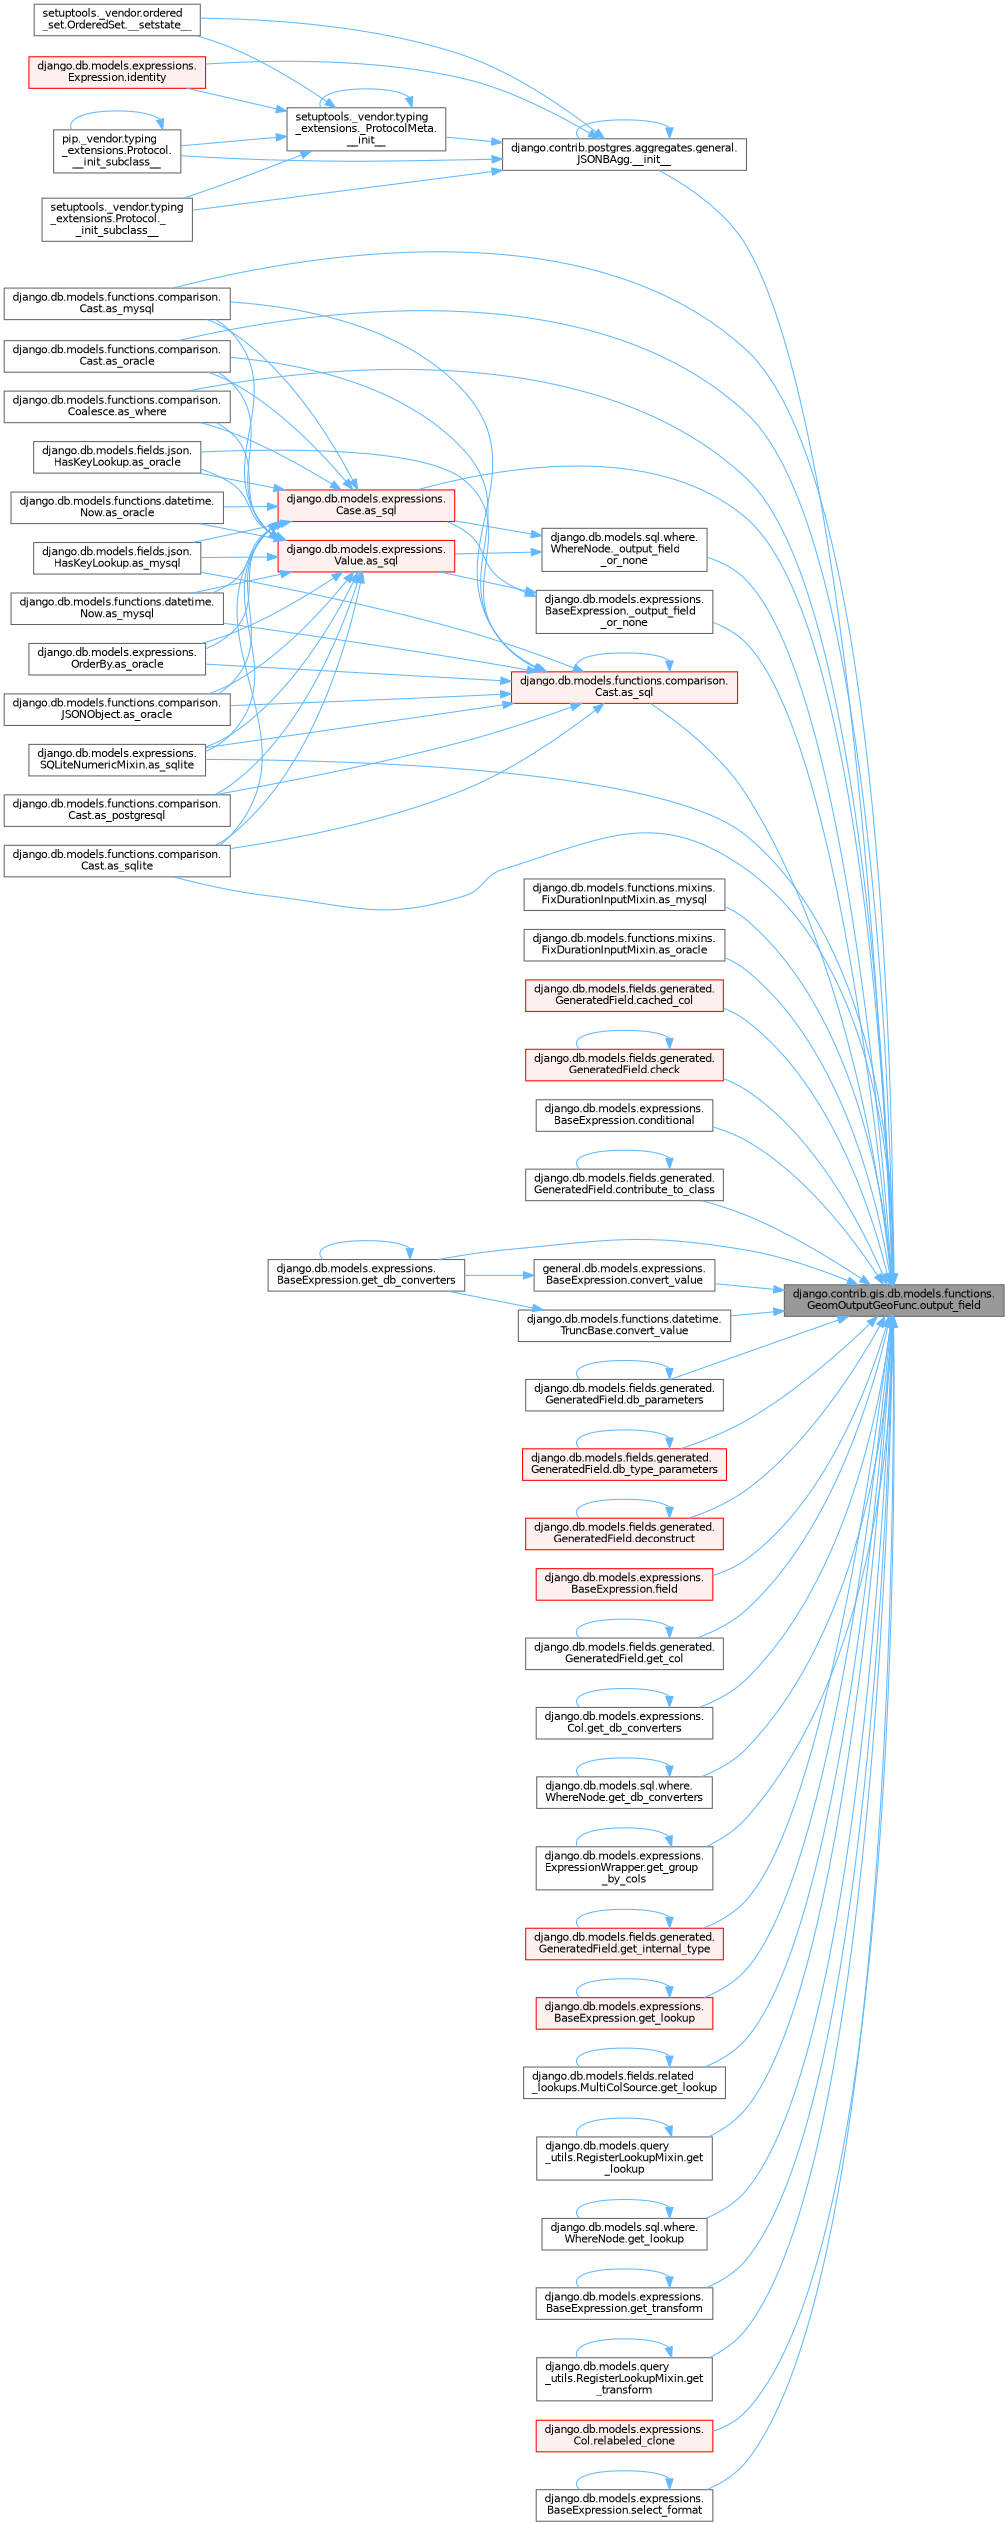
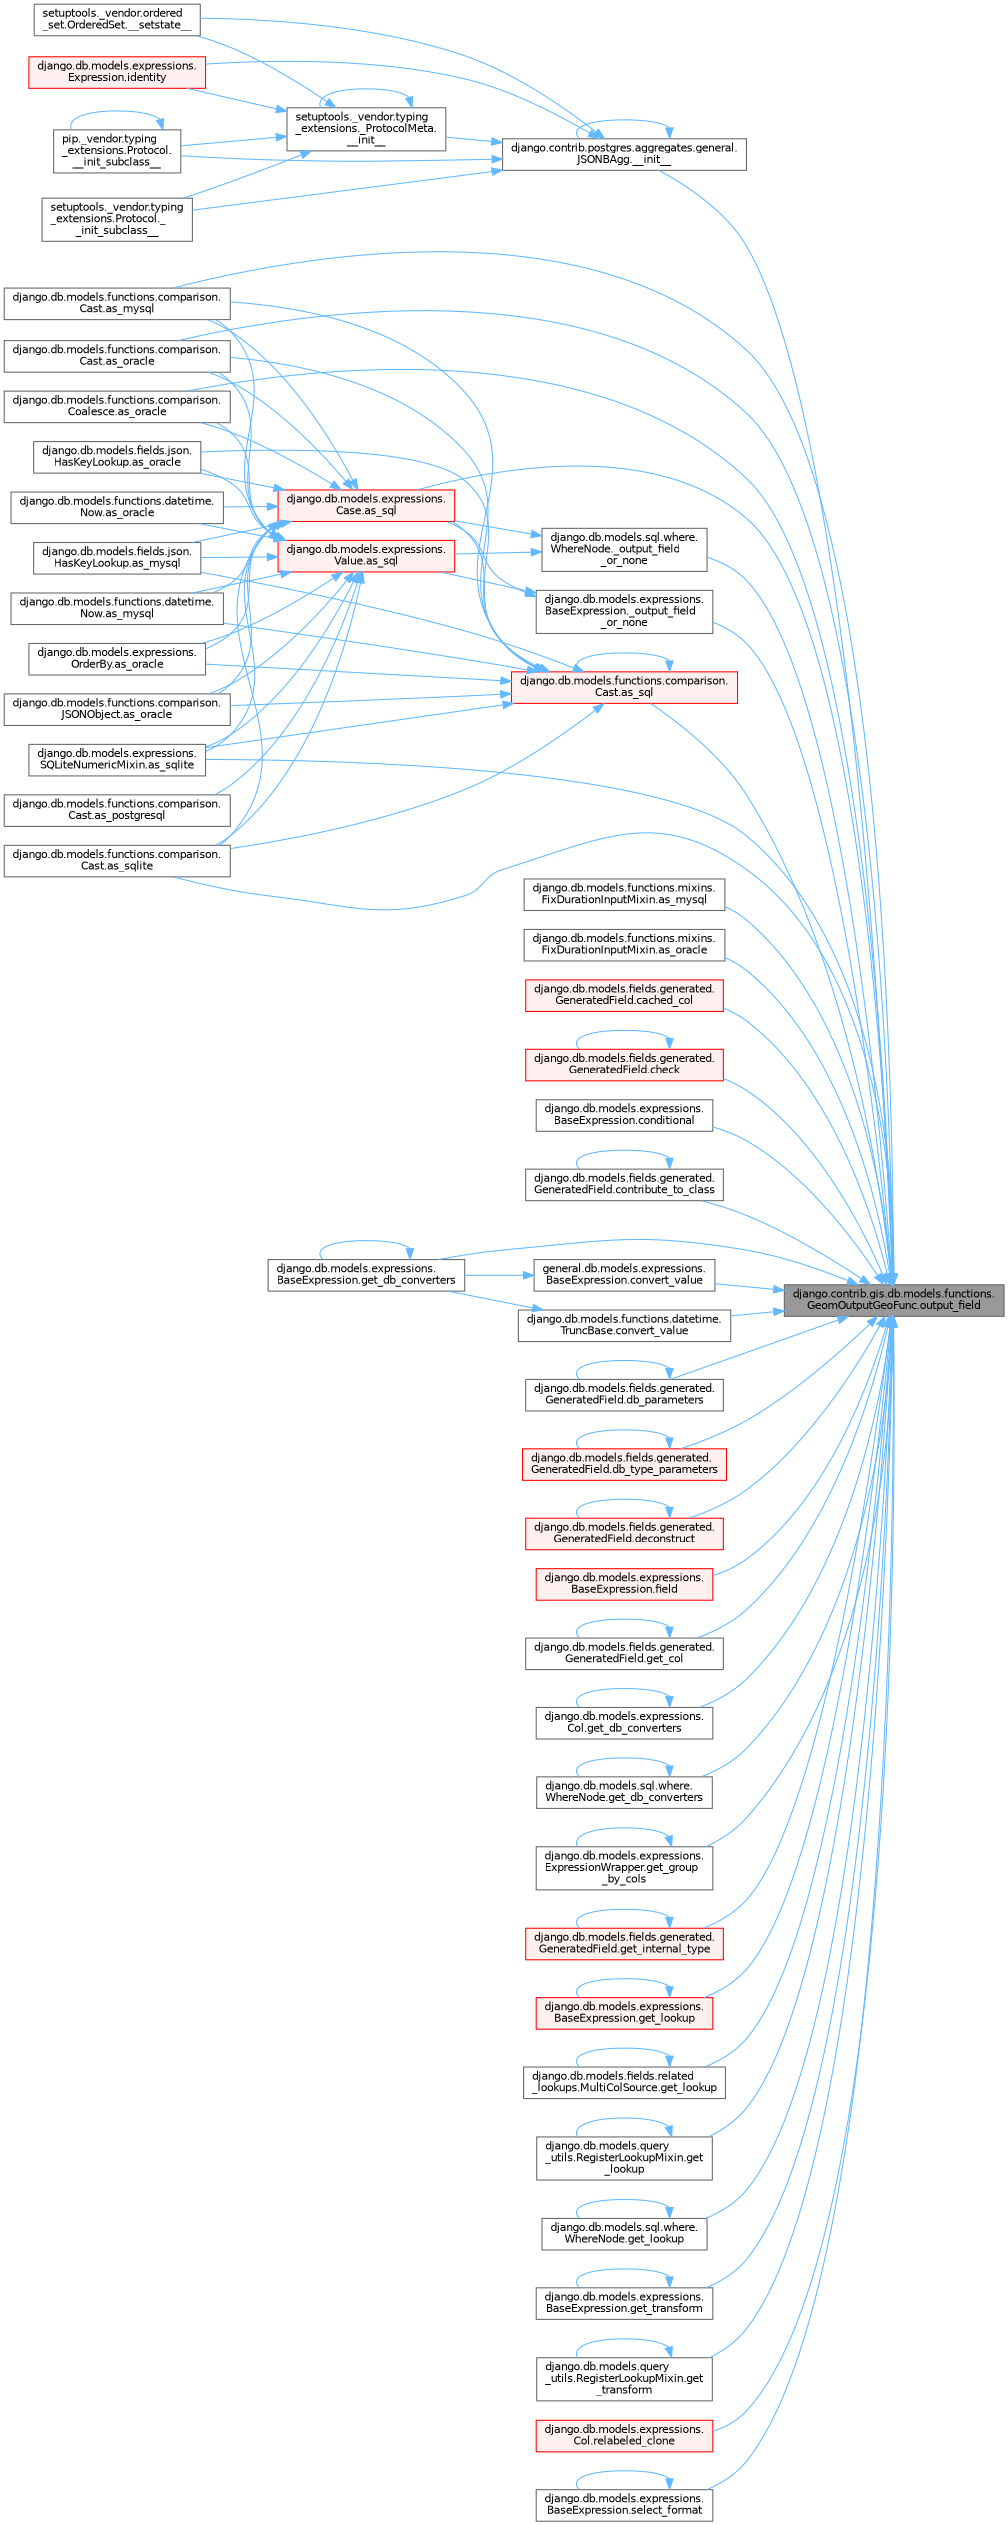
(117, 407) -> (117, 407)
(404, 756) -> (485, 601)
